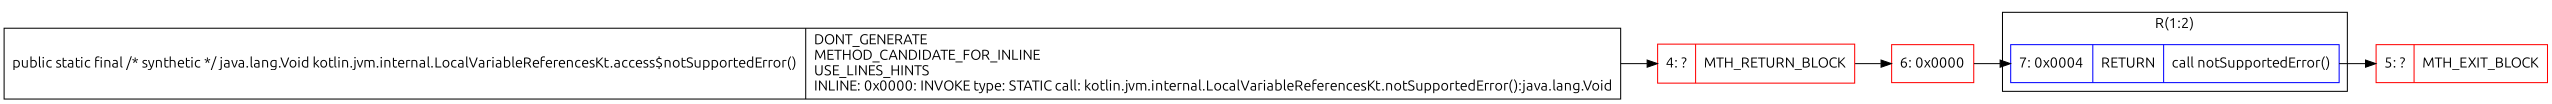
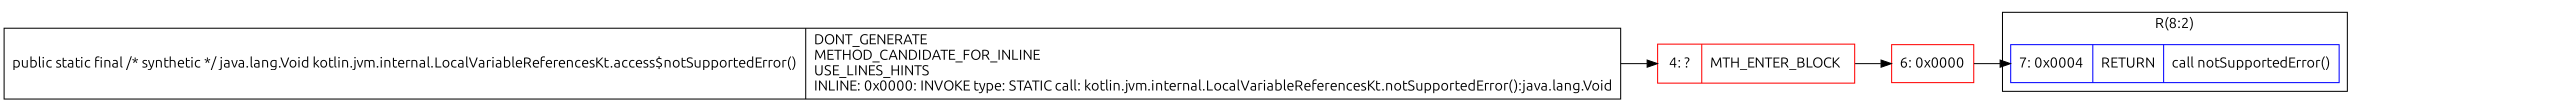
(2175, 24) -> (2175, 24)
(1775, 63) -> (1775, 63)
(2462, 64) -> none
